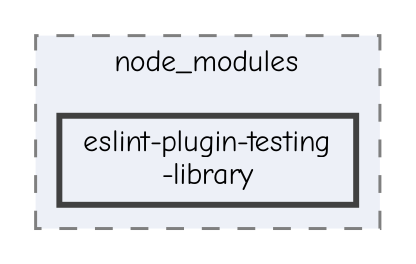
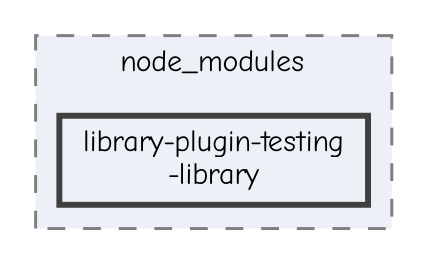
(208, 160) -> (214, 160)
